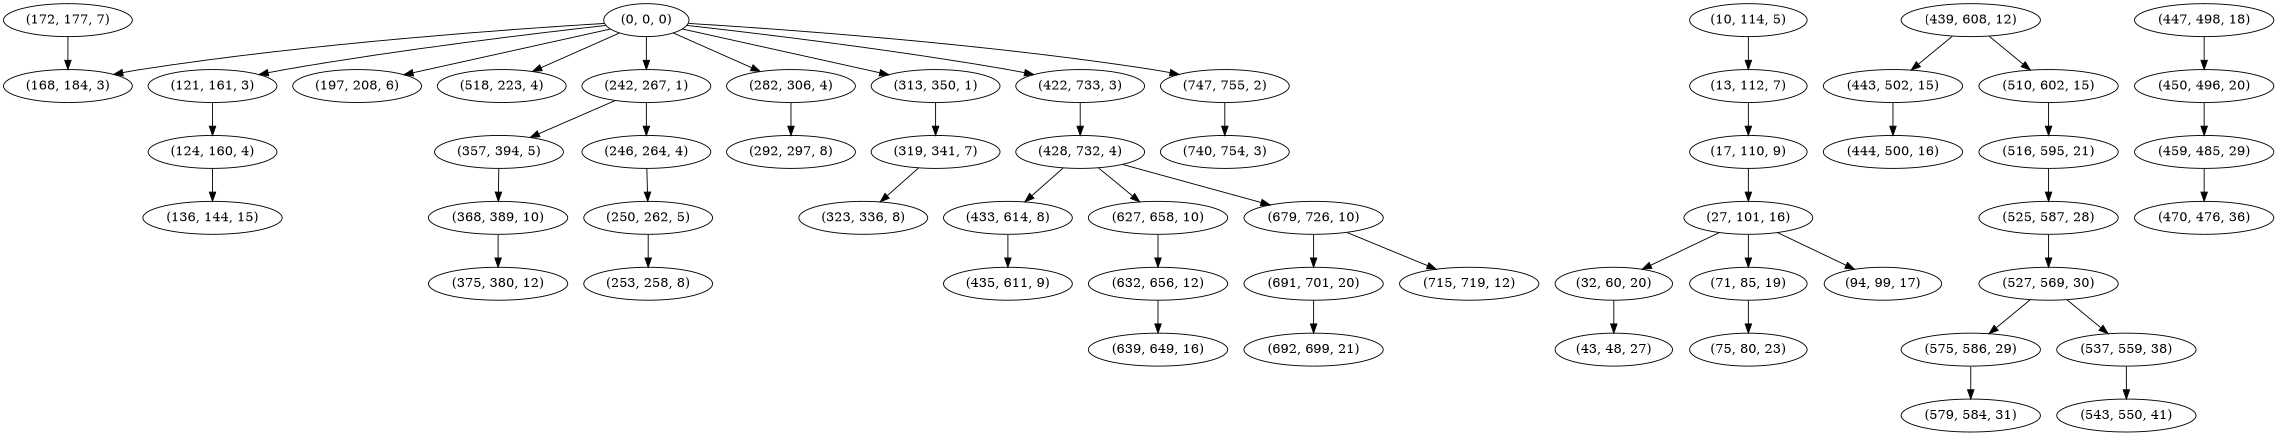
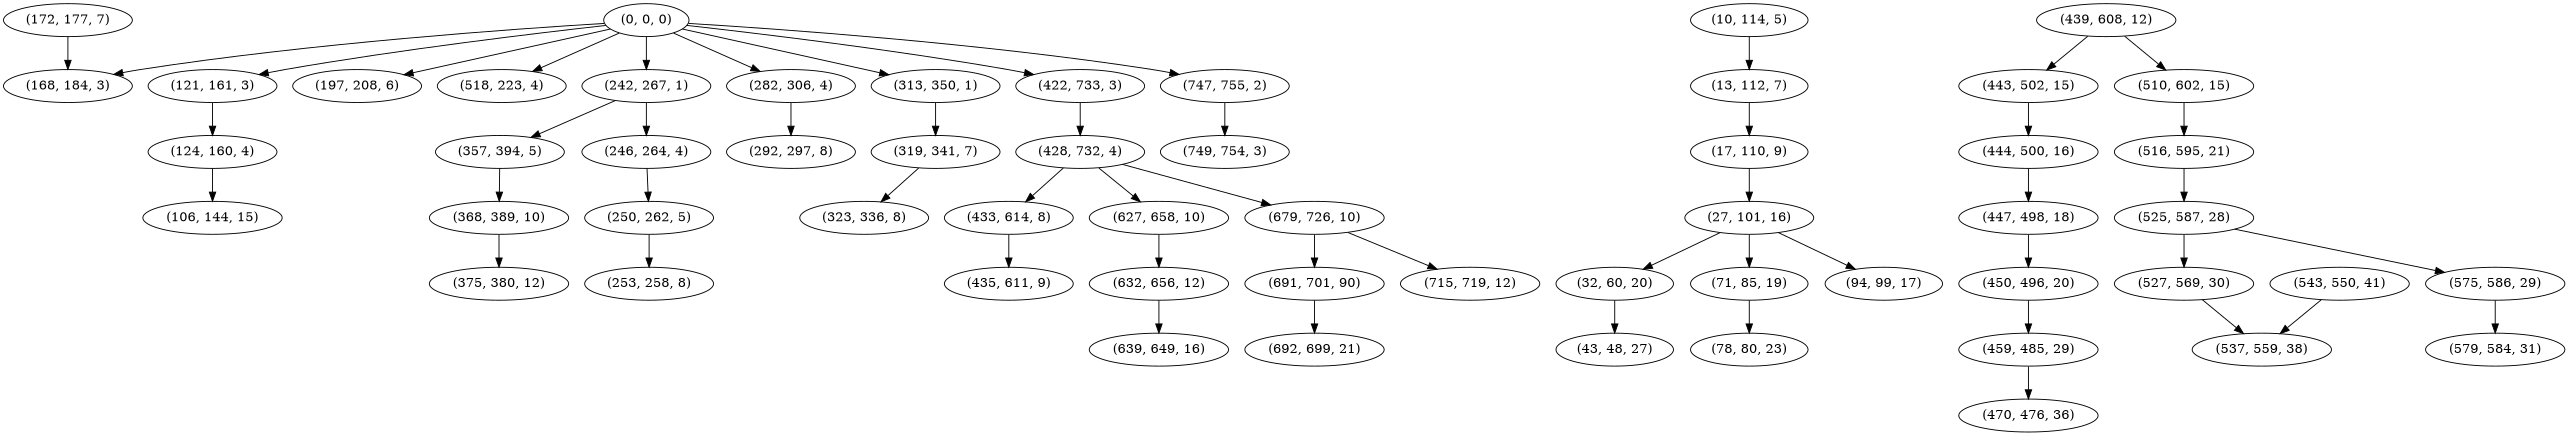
(1225, 152) -> (1225, 152)
none -> (2028, 180)
(213, 218) -> (213, 218)
(1314, 284) -> (1315, 284)
(2013, 314) -> (2335, 250)
(1748, 350) -> (1749, 350)
(2126, 378) -> (2304, 314)
